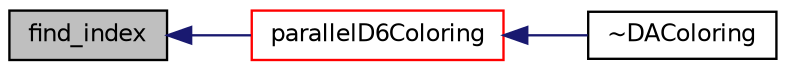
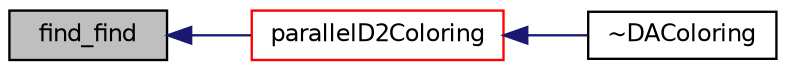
(88, 35) -> (88, 35)
(378, 35) -> (378, 35)
